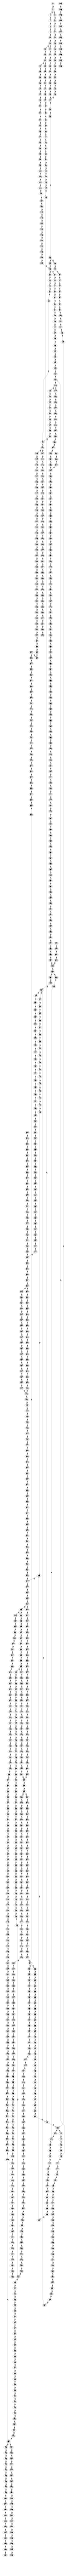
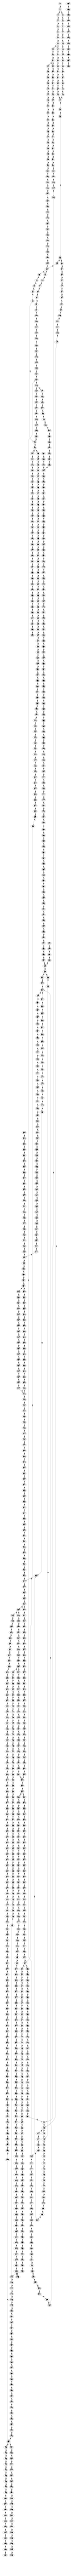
(34, 655) -> (38, 661)
